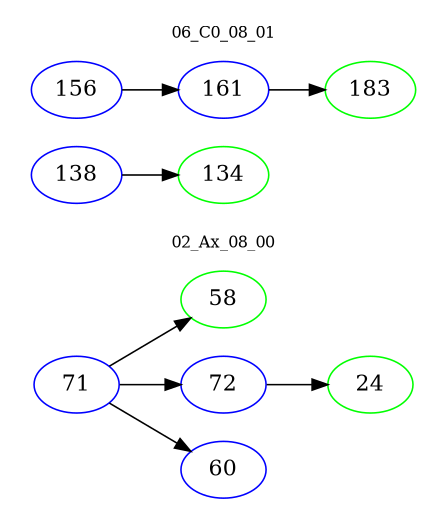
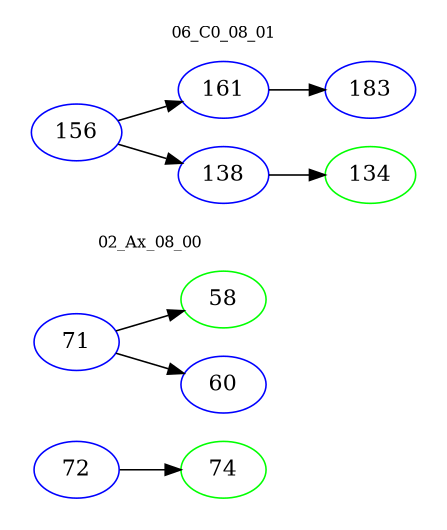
(370, 90) -> (370, 90)
none -> (142, 151)
(142, 385) -> none
(370, 385) -> (224, 470)
